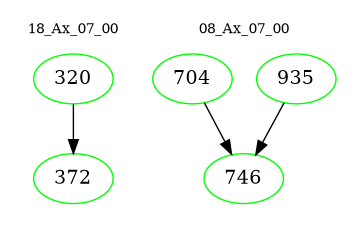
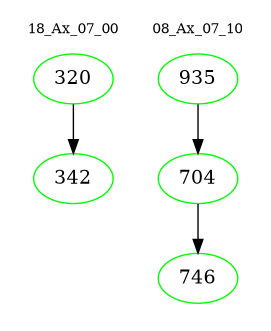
(244, 30) -> (198, 30)
(273, 123) -> (198, 122)
(73, 179) -> (73, 179)
